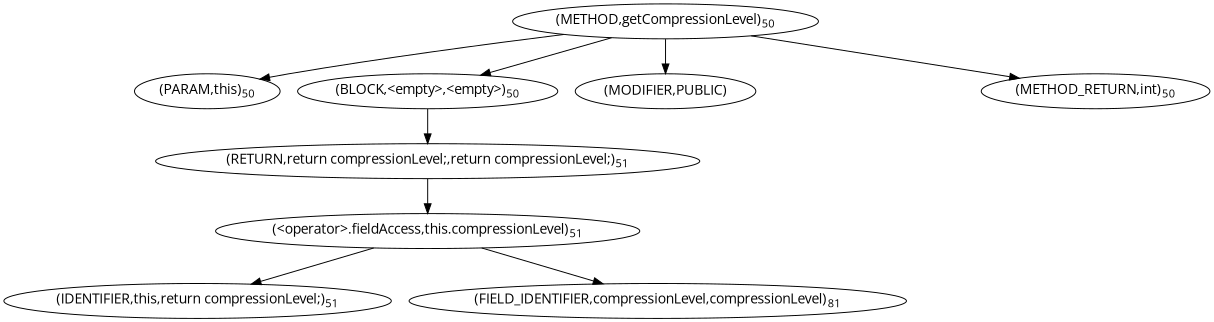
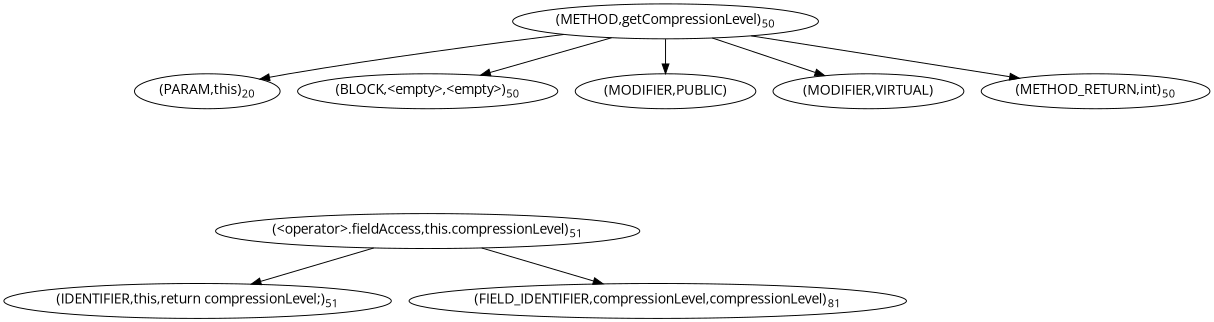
(249, 90) -> (249, 90)
none -> (868, 91)
(428, 161) -> none
